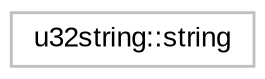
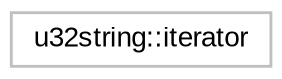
(133, 40) -> (141, 40)
